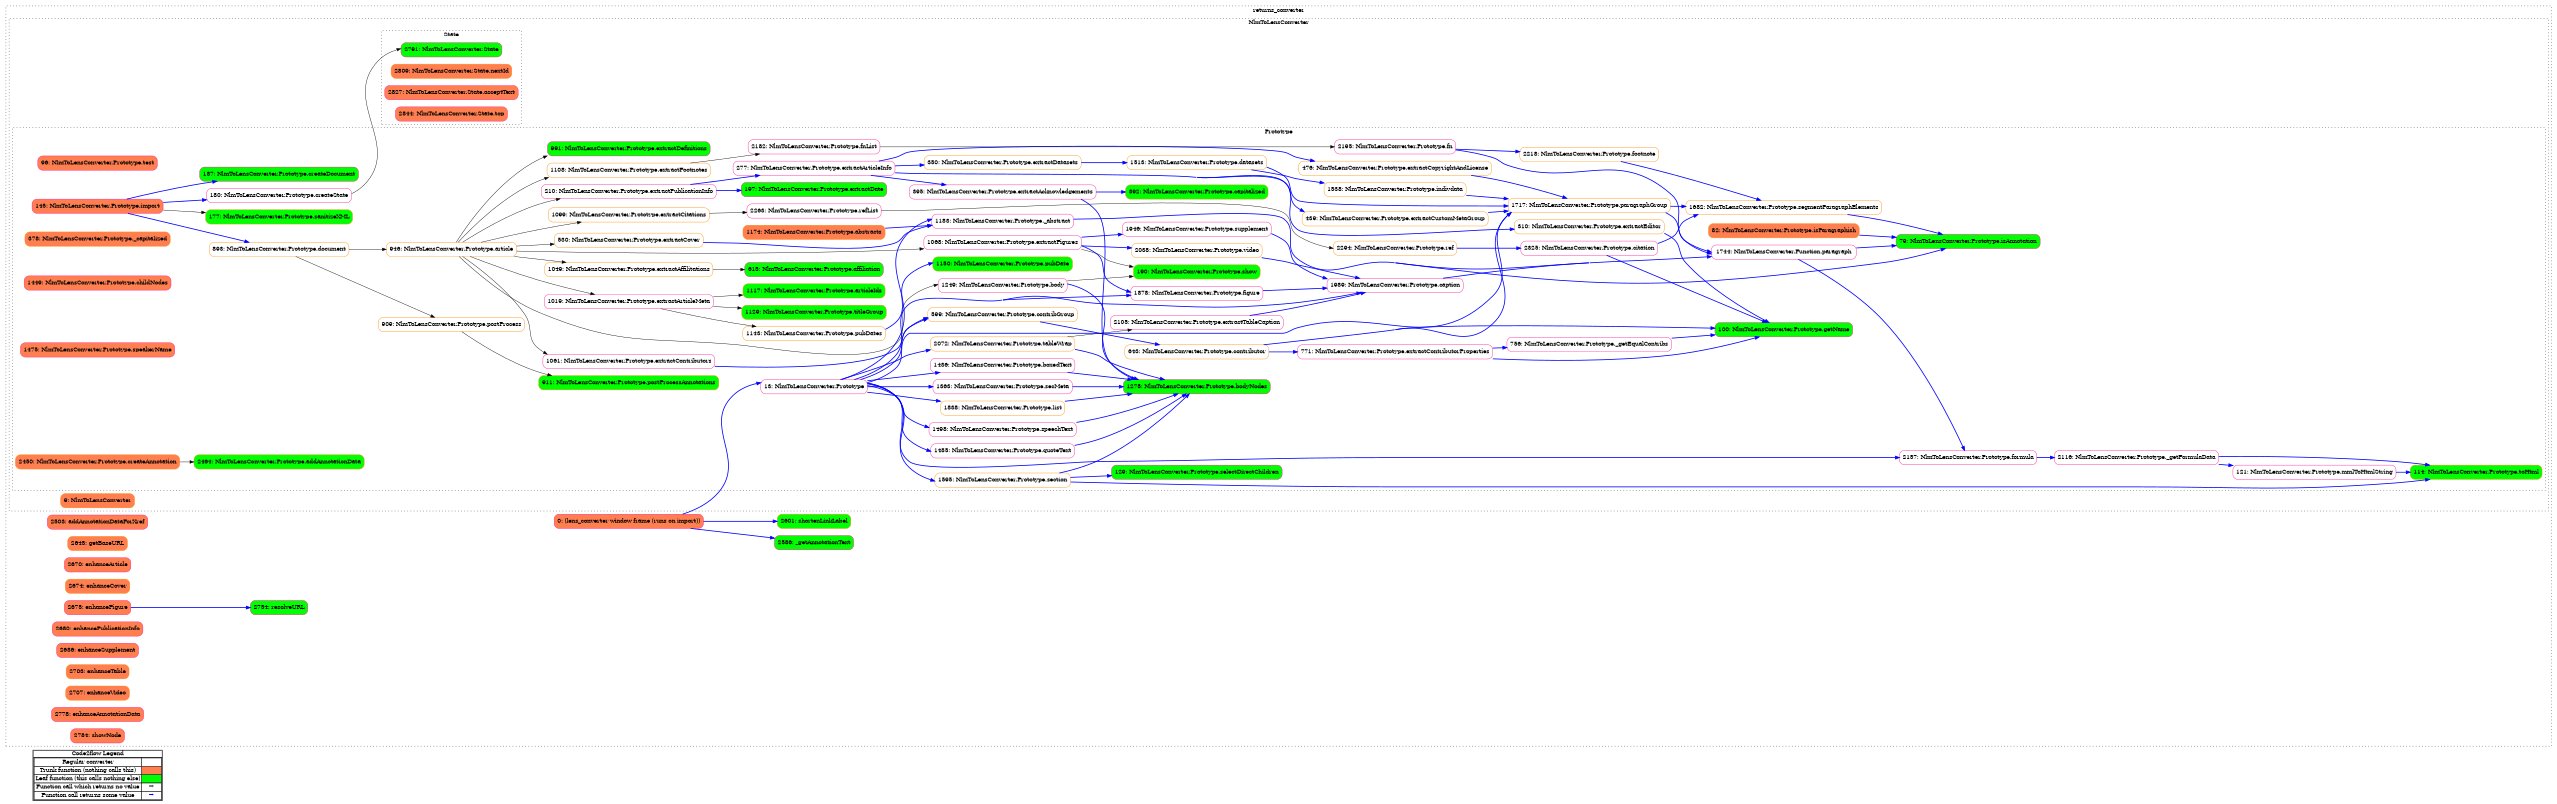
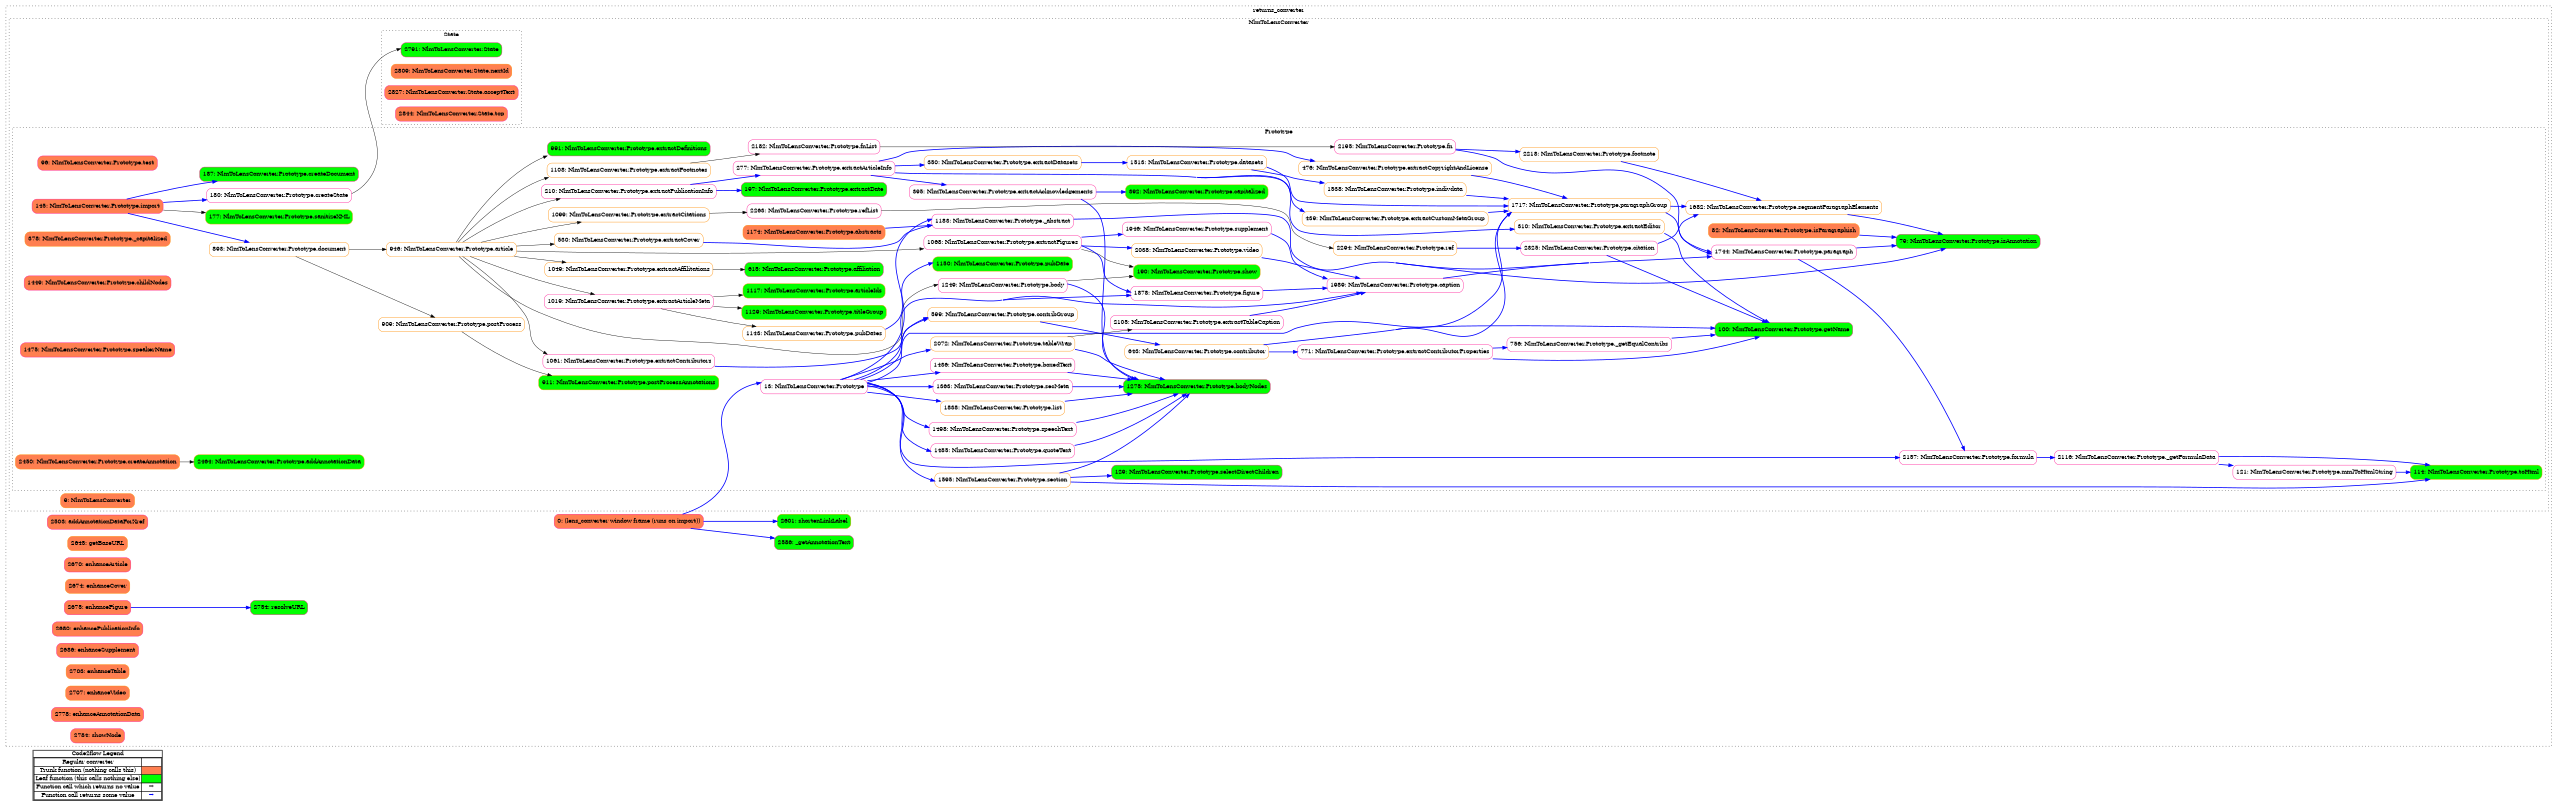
(1784, 252) -> (1784, 252)
